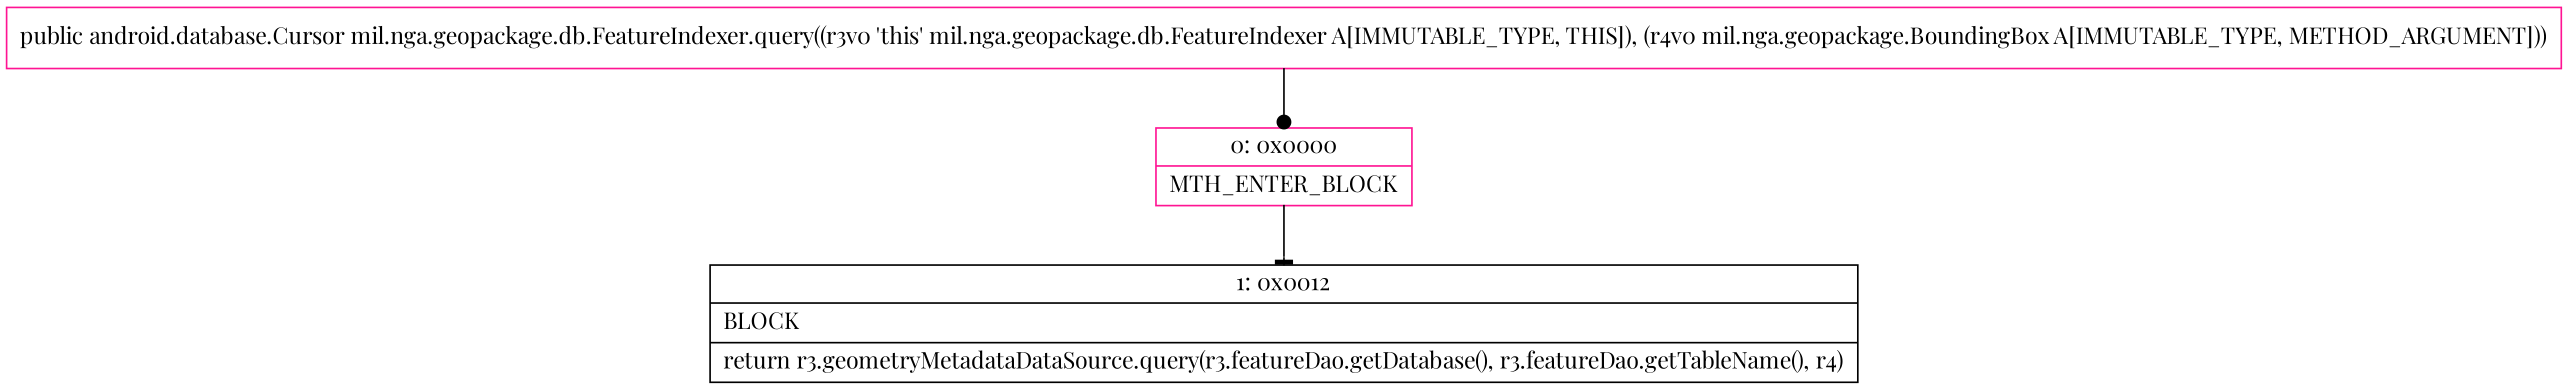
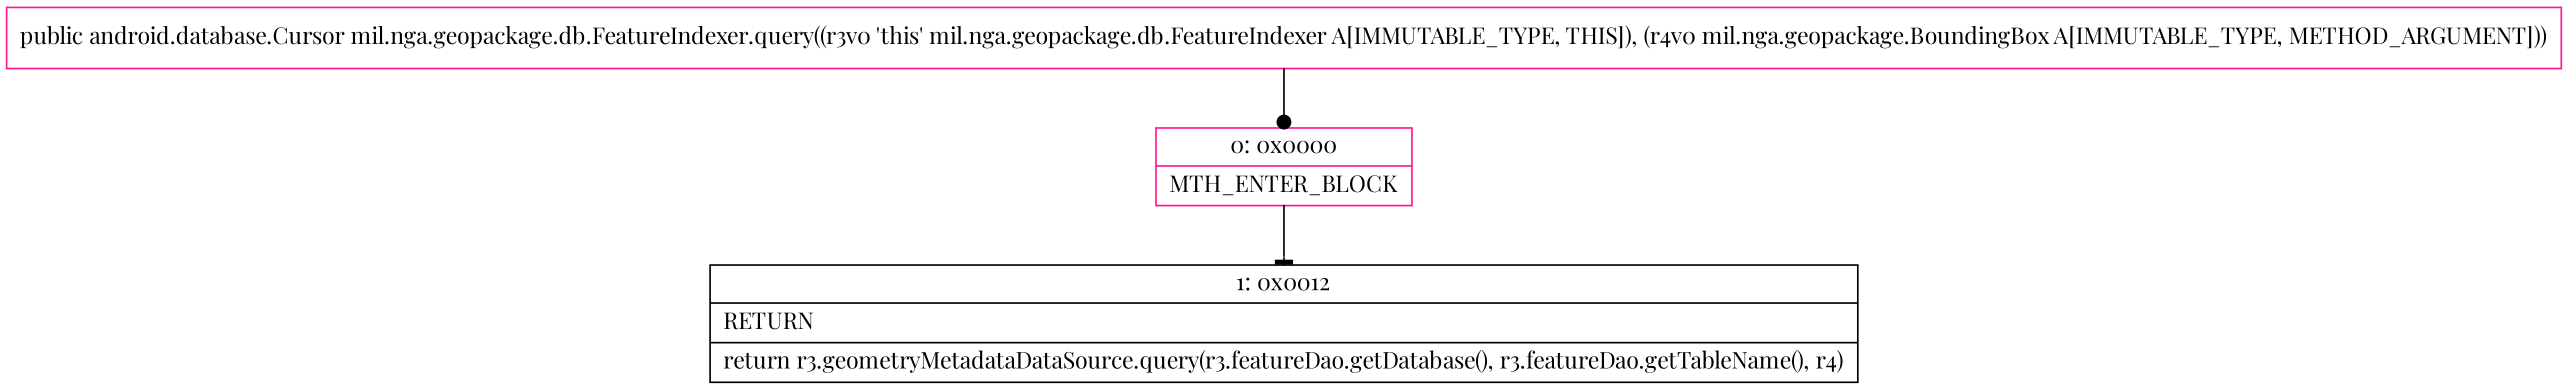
(761, 322) -> (769, 322)
